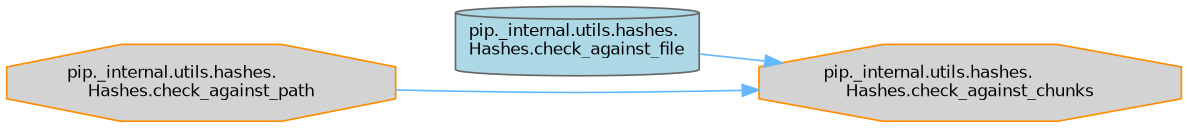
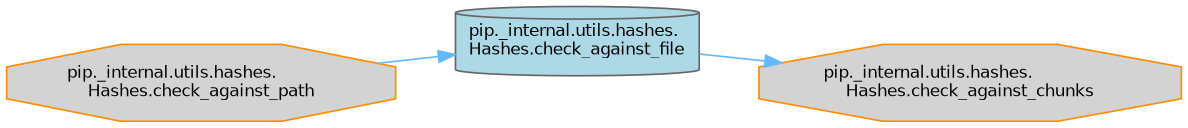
(569, 92) -> (408, 60)
